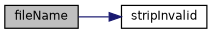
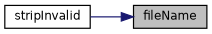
(94, 17) -> (106, 17)
